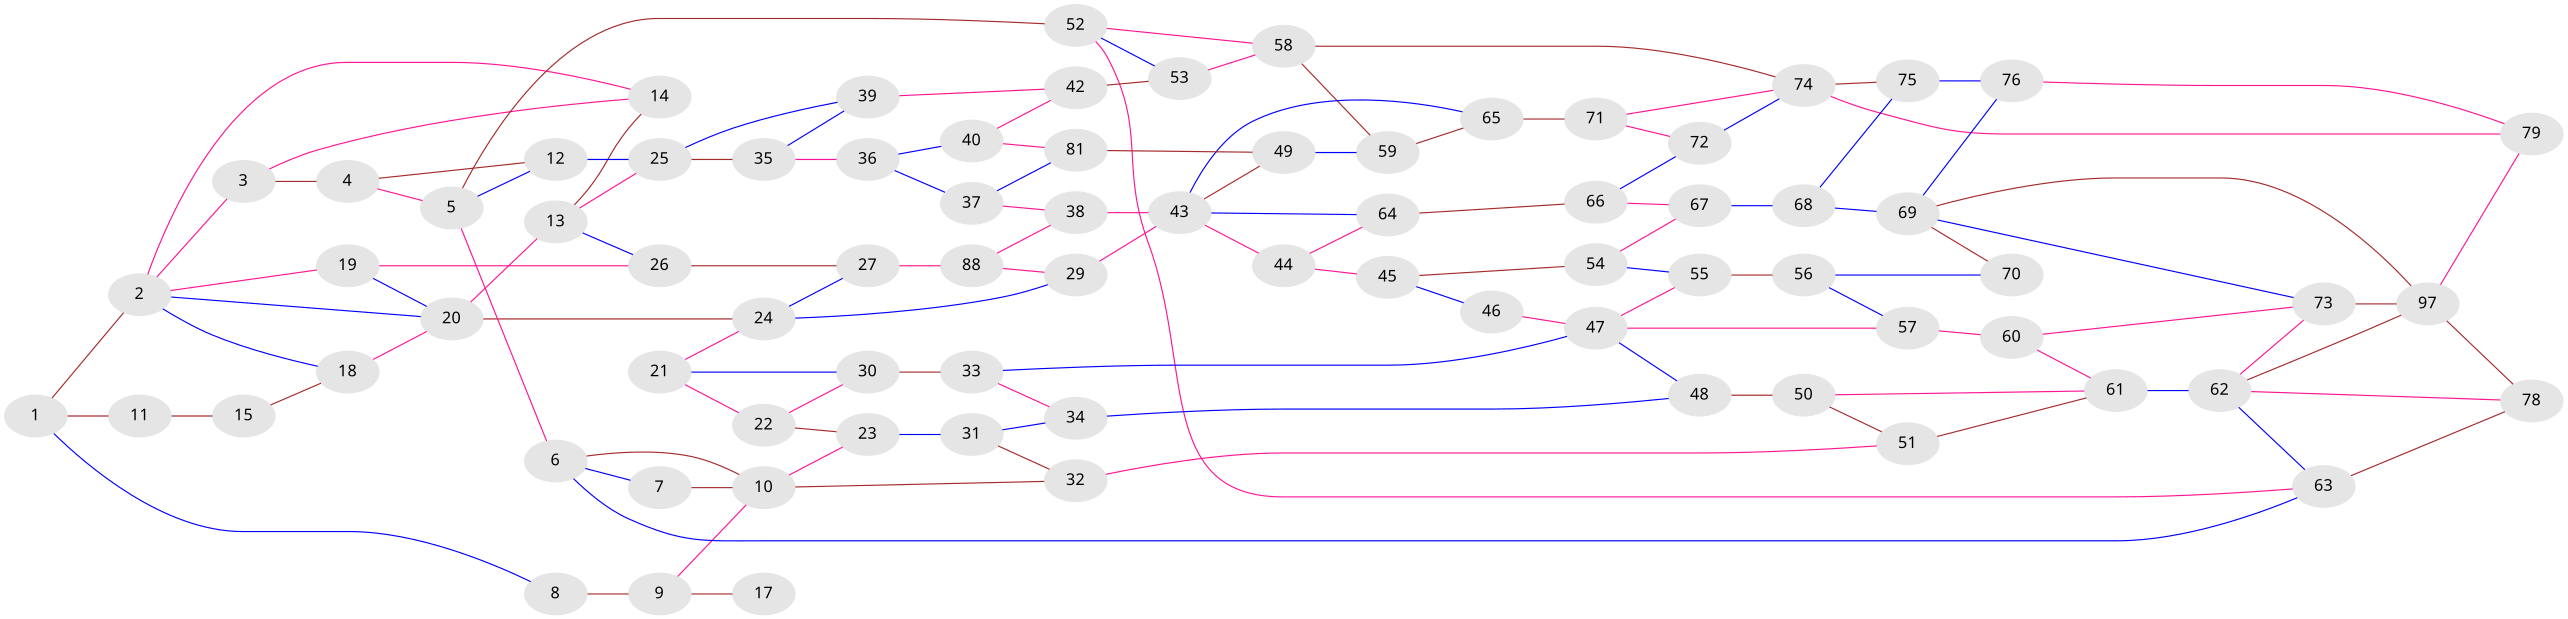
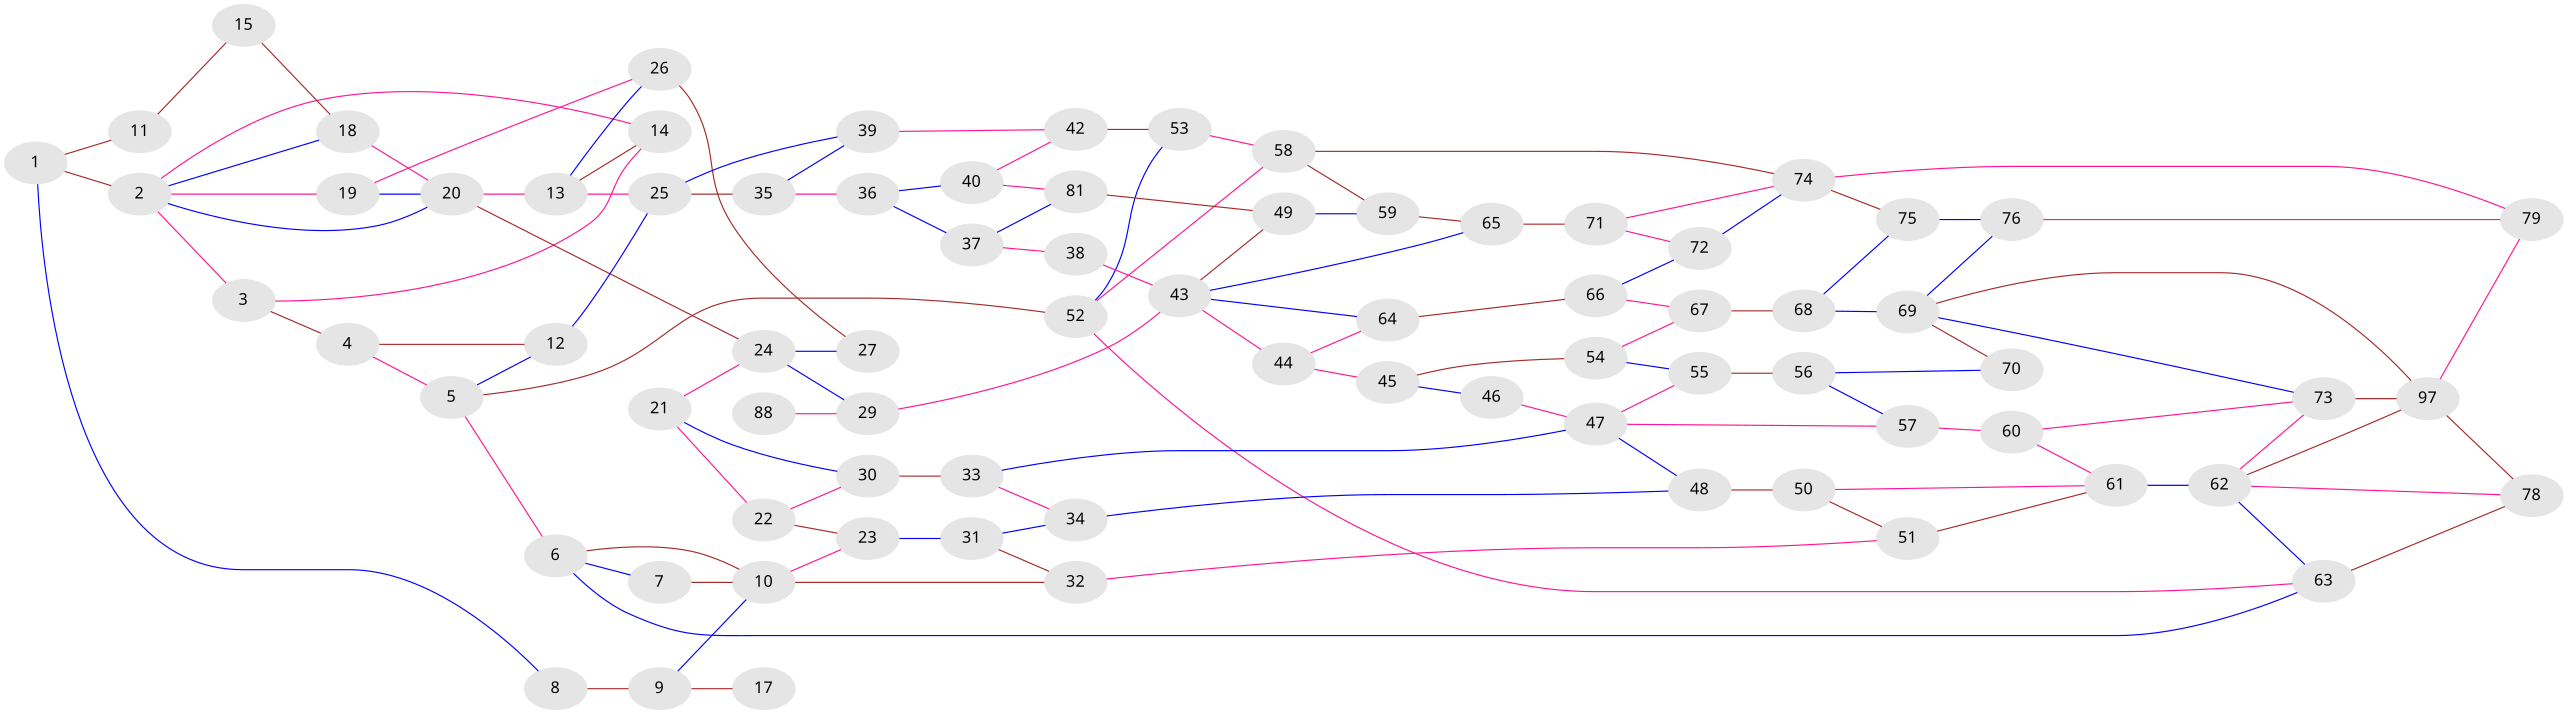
(1752, 206) -> (1752, 311)
(1024, 239) -> none
(920, 266) -> none
(705, 548) -> (705, 643)
